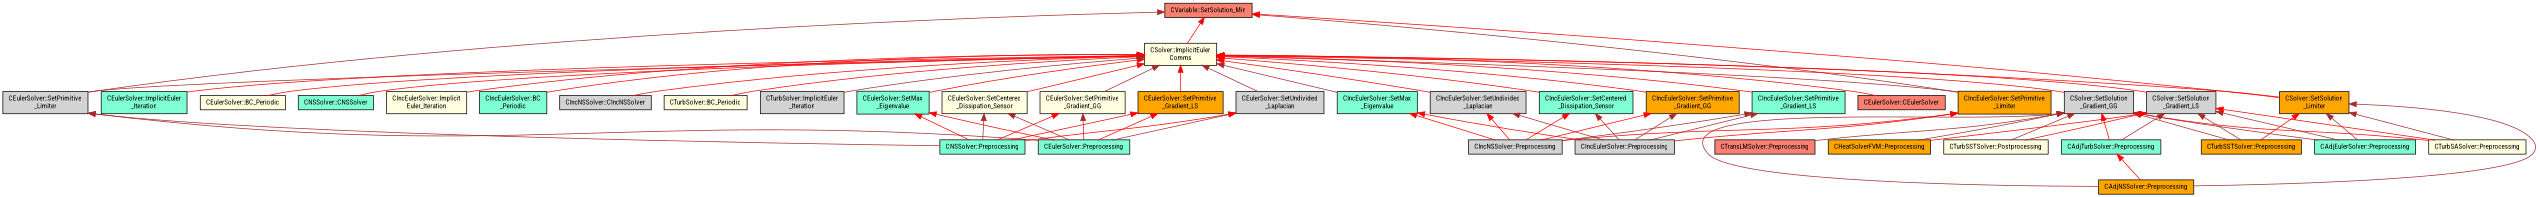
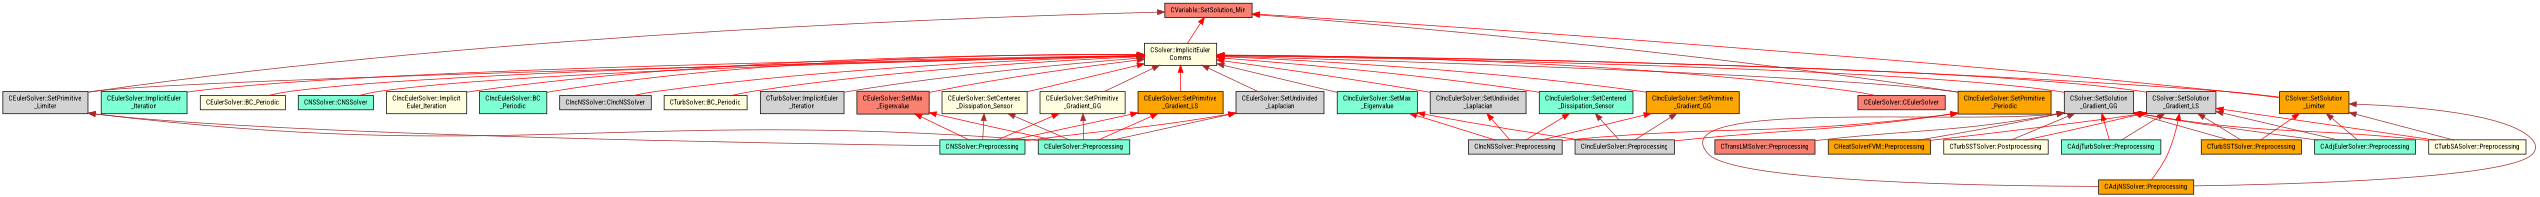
(893, 103) -> (893, 103)
(1799, 103) -> none
(2005, 103) -> (2005, 103)
(1562, 128) -> none
(2131, 170) -> (2169, 152)
